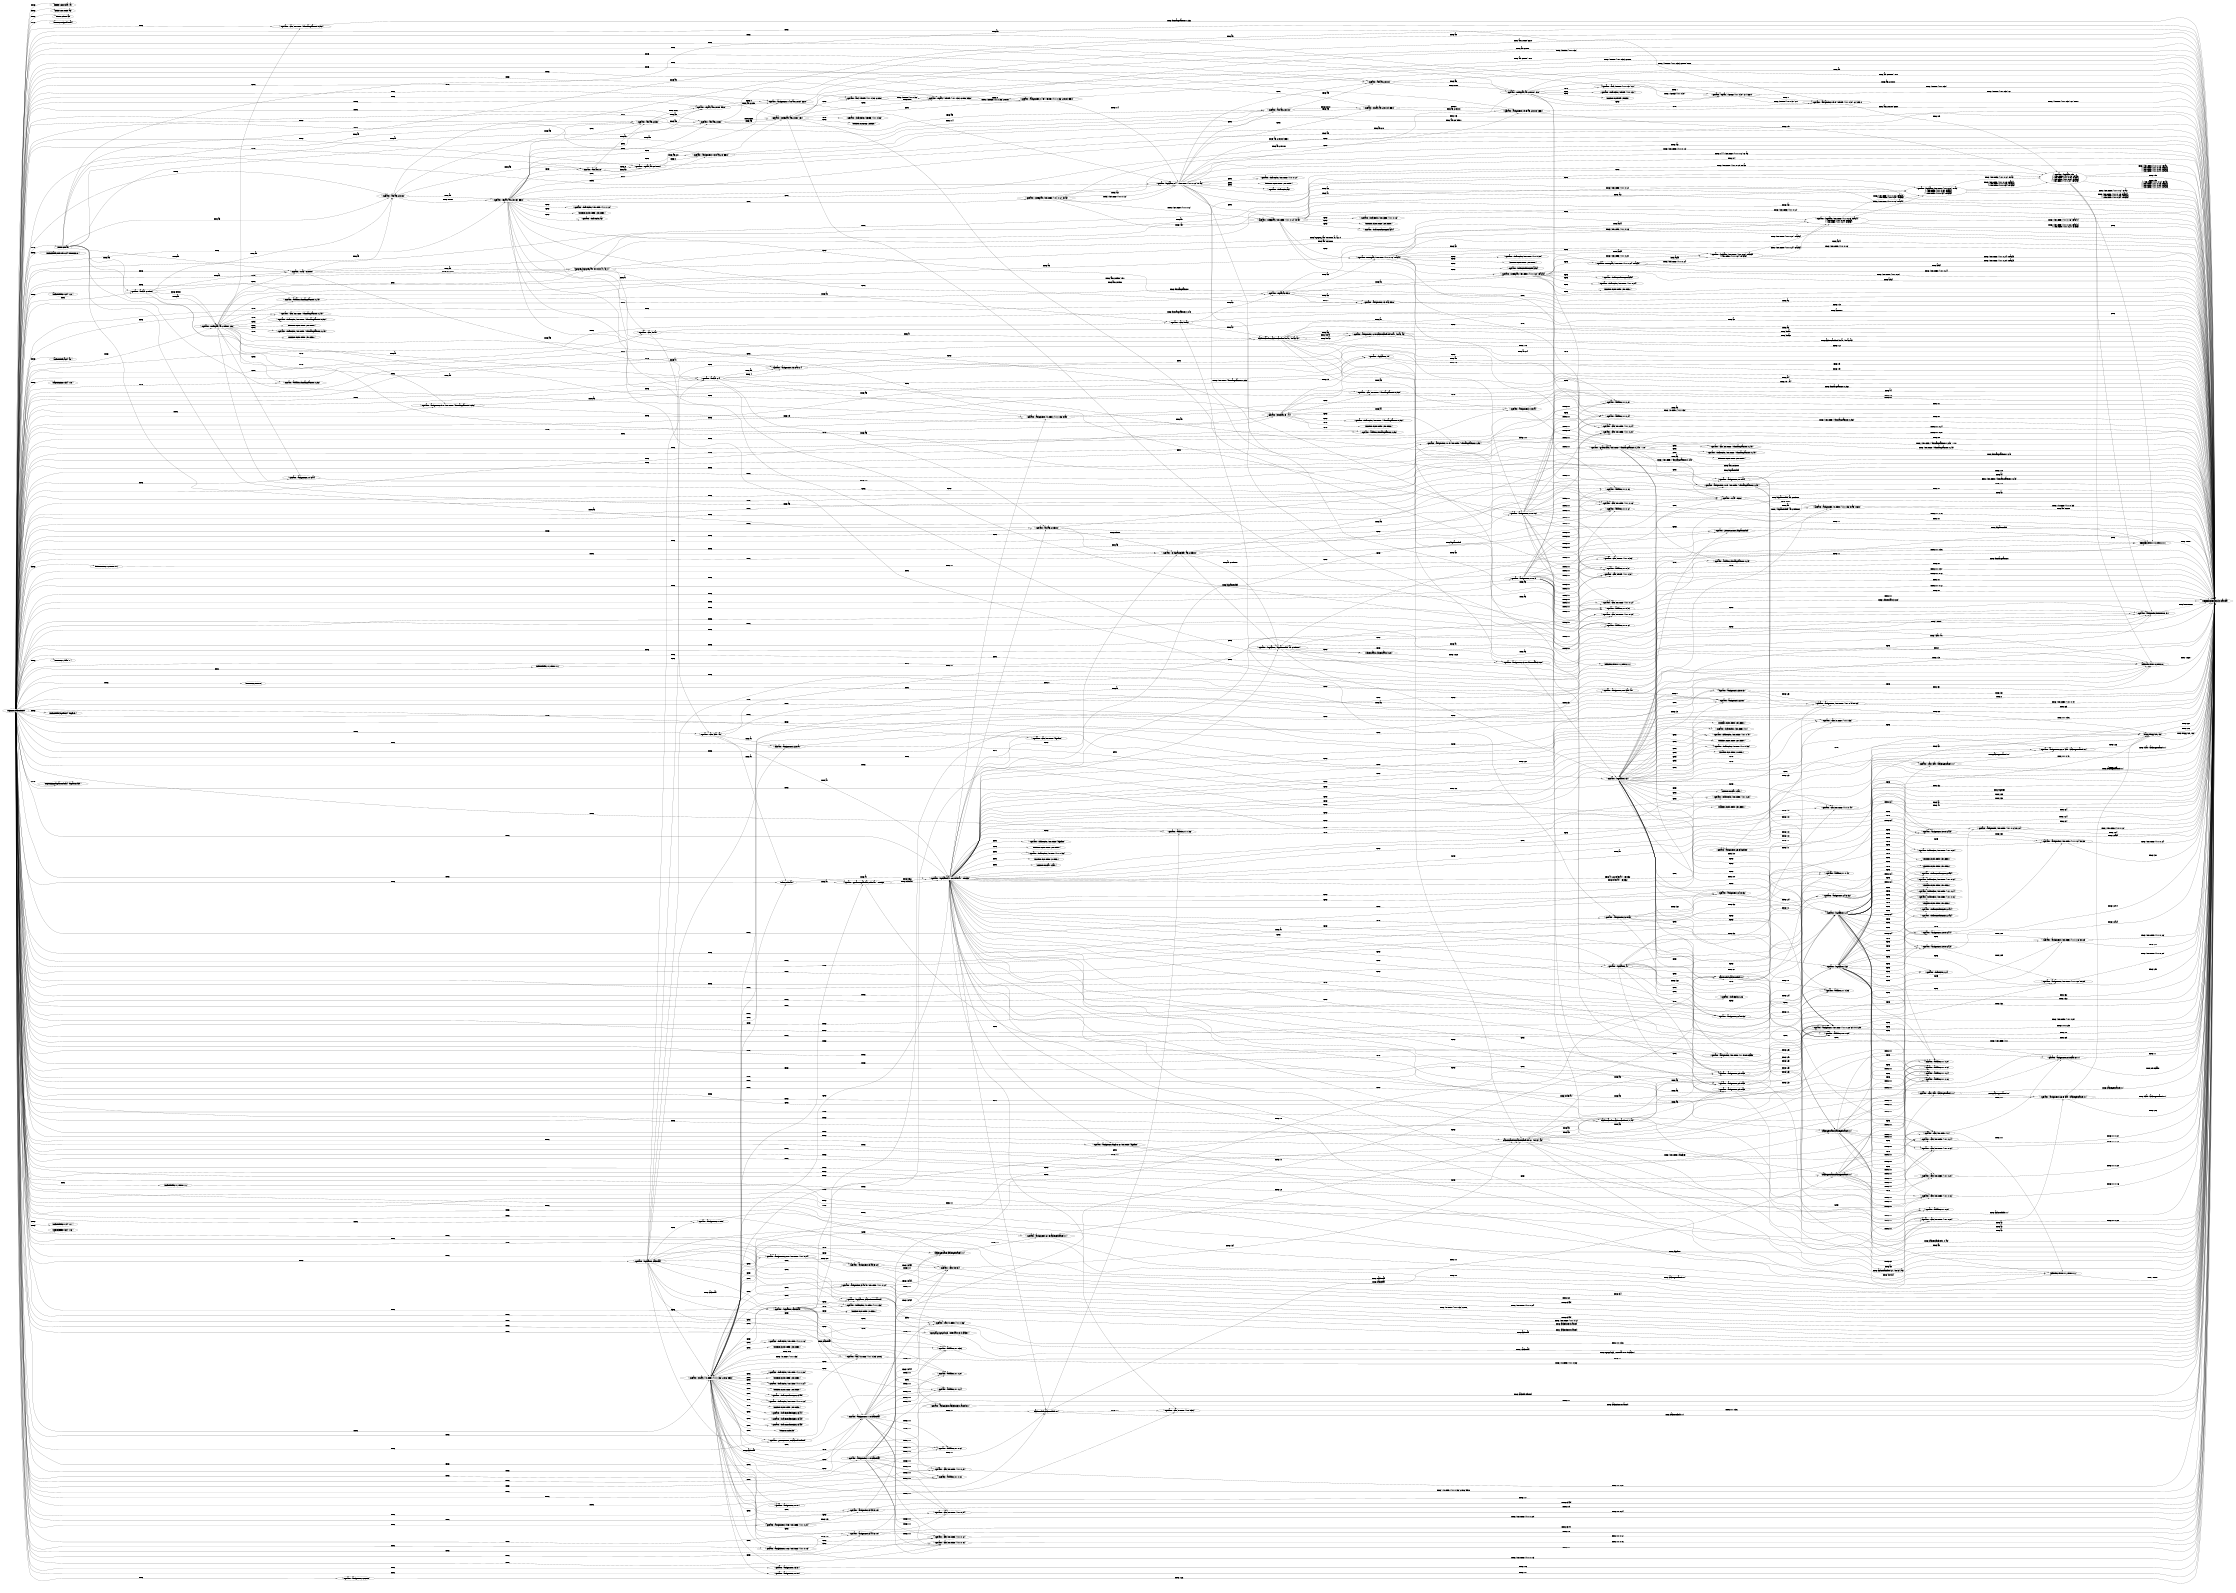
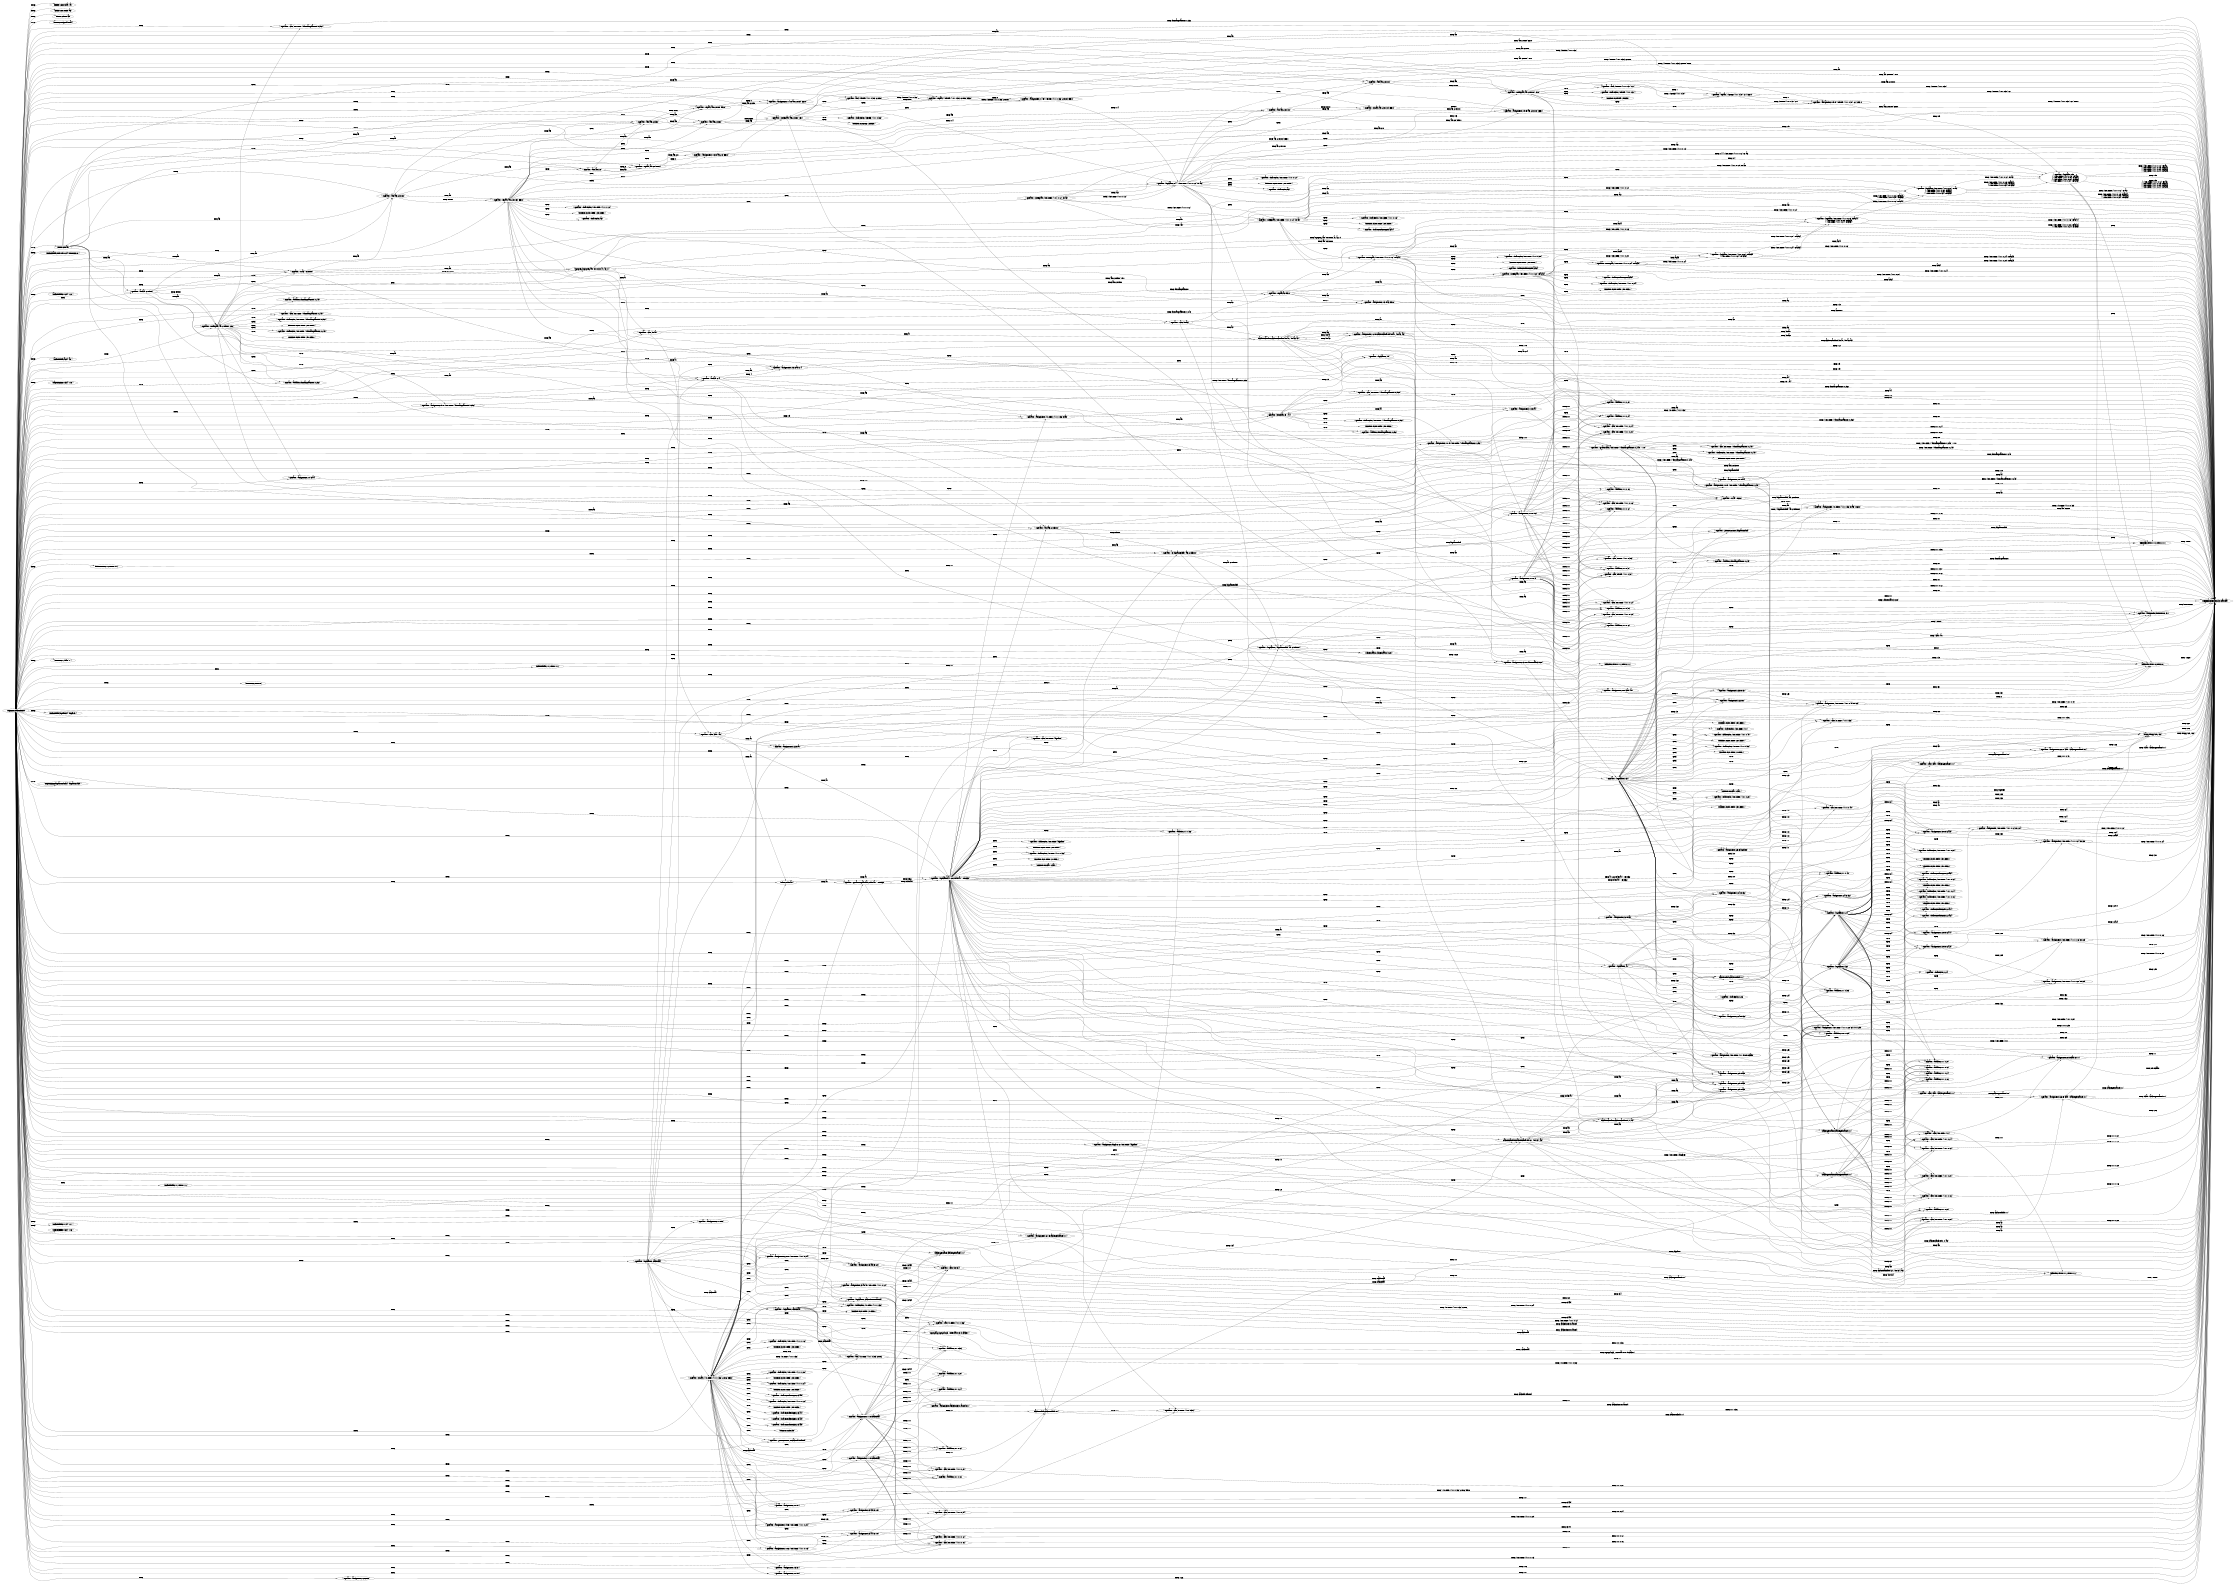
(1731, 969) -> (1731, 969)
